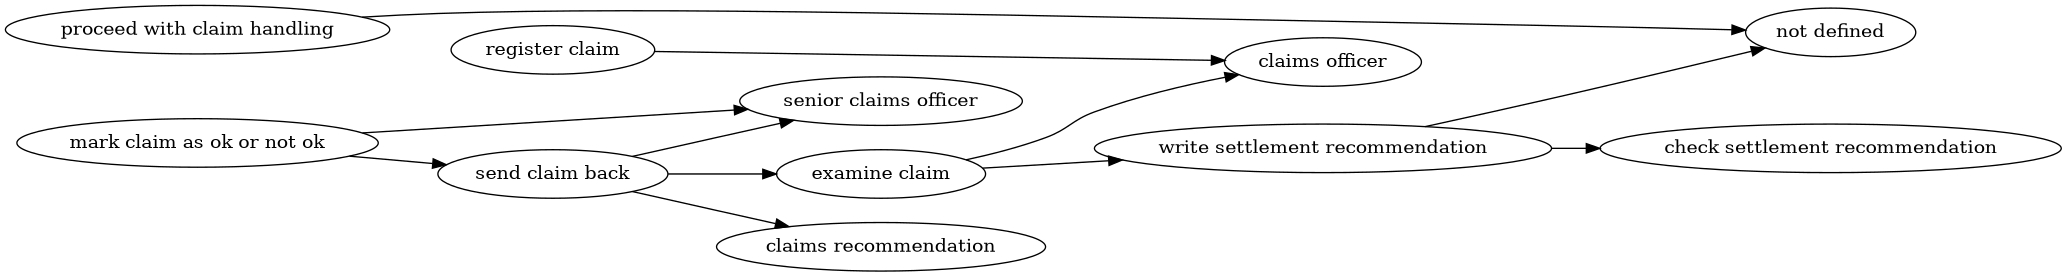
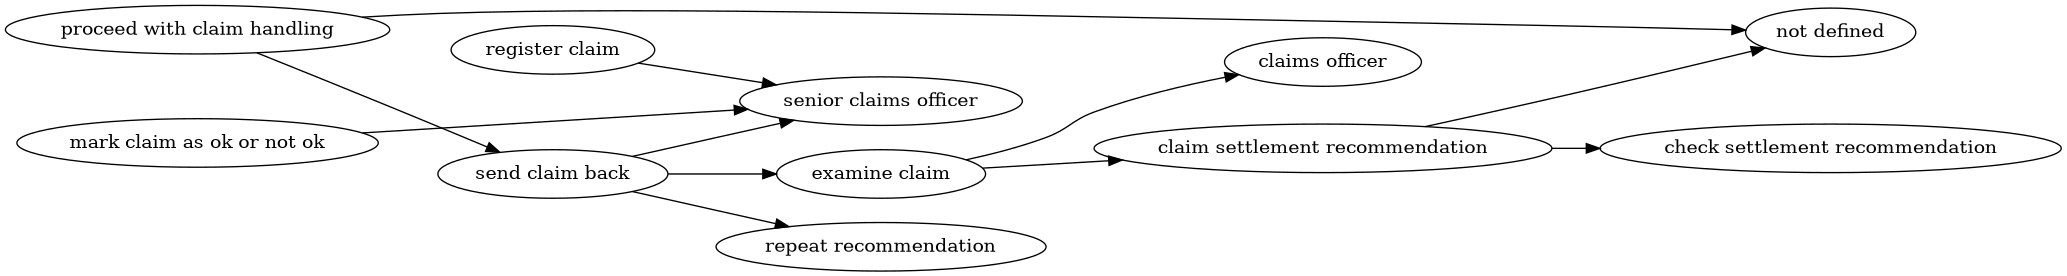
(933, 56) -> (700, 73)
(1323, 148) -> (1323, 148)
(391, 160) -> (372, 99)
(881, 247) -> (881, 247)
